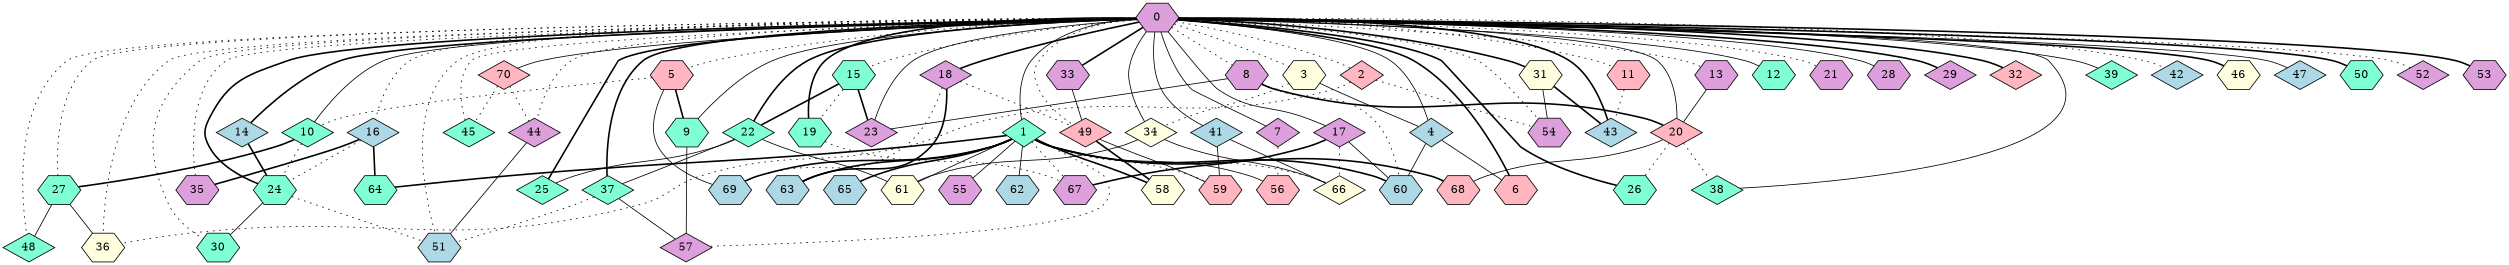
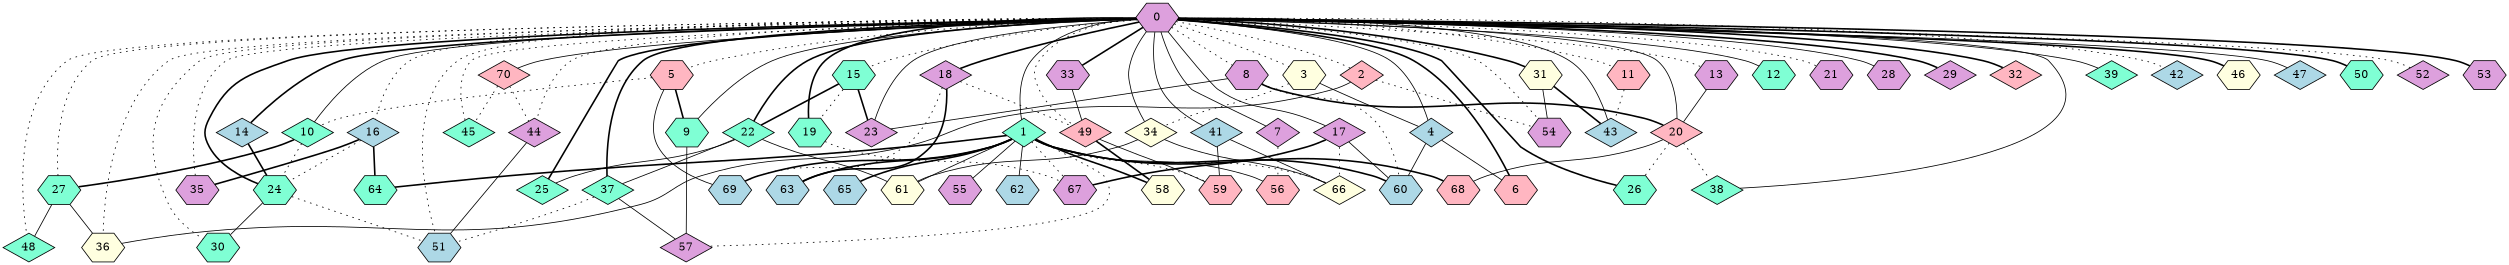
(1412, 26) -> (1412, 26)
(736, 167) -> (736, 167)
